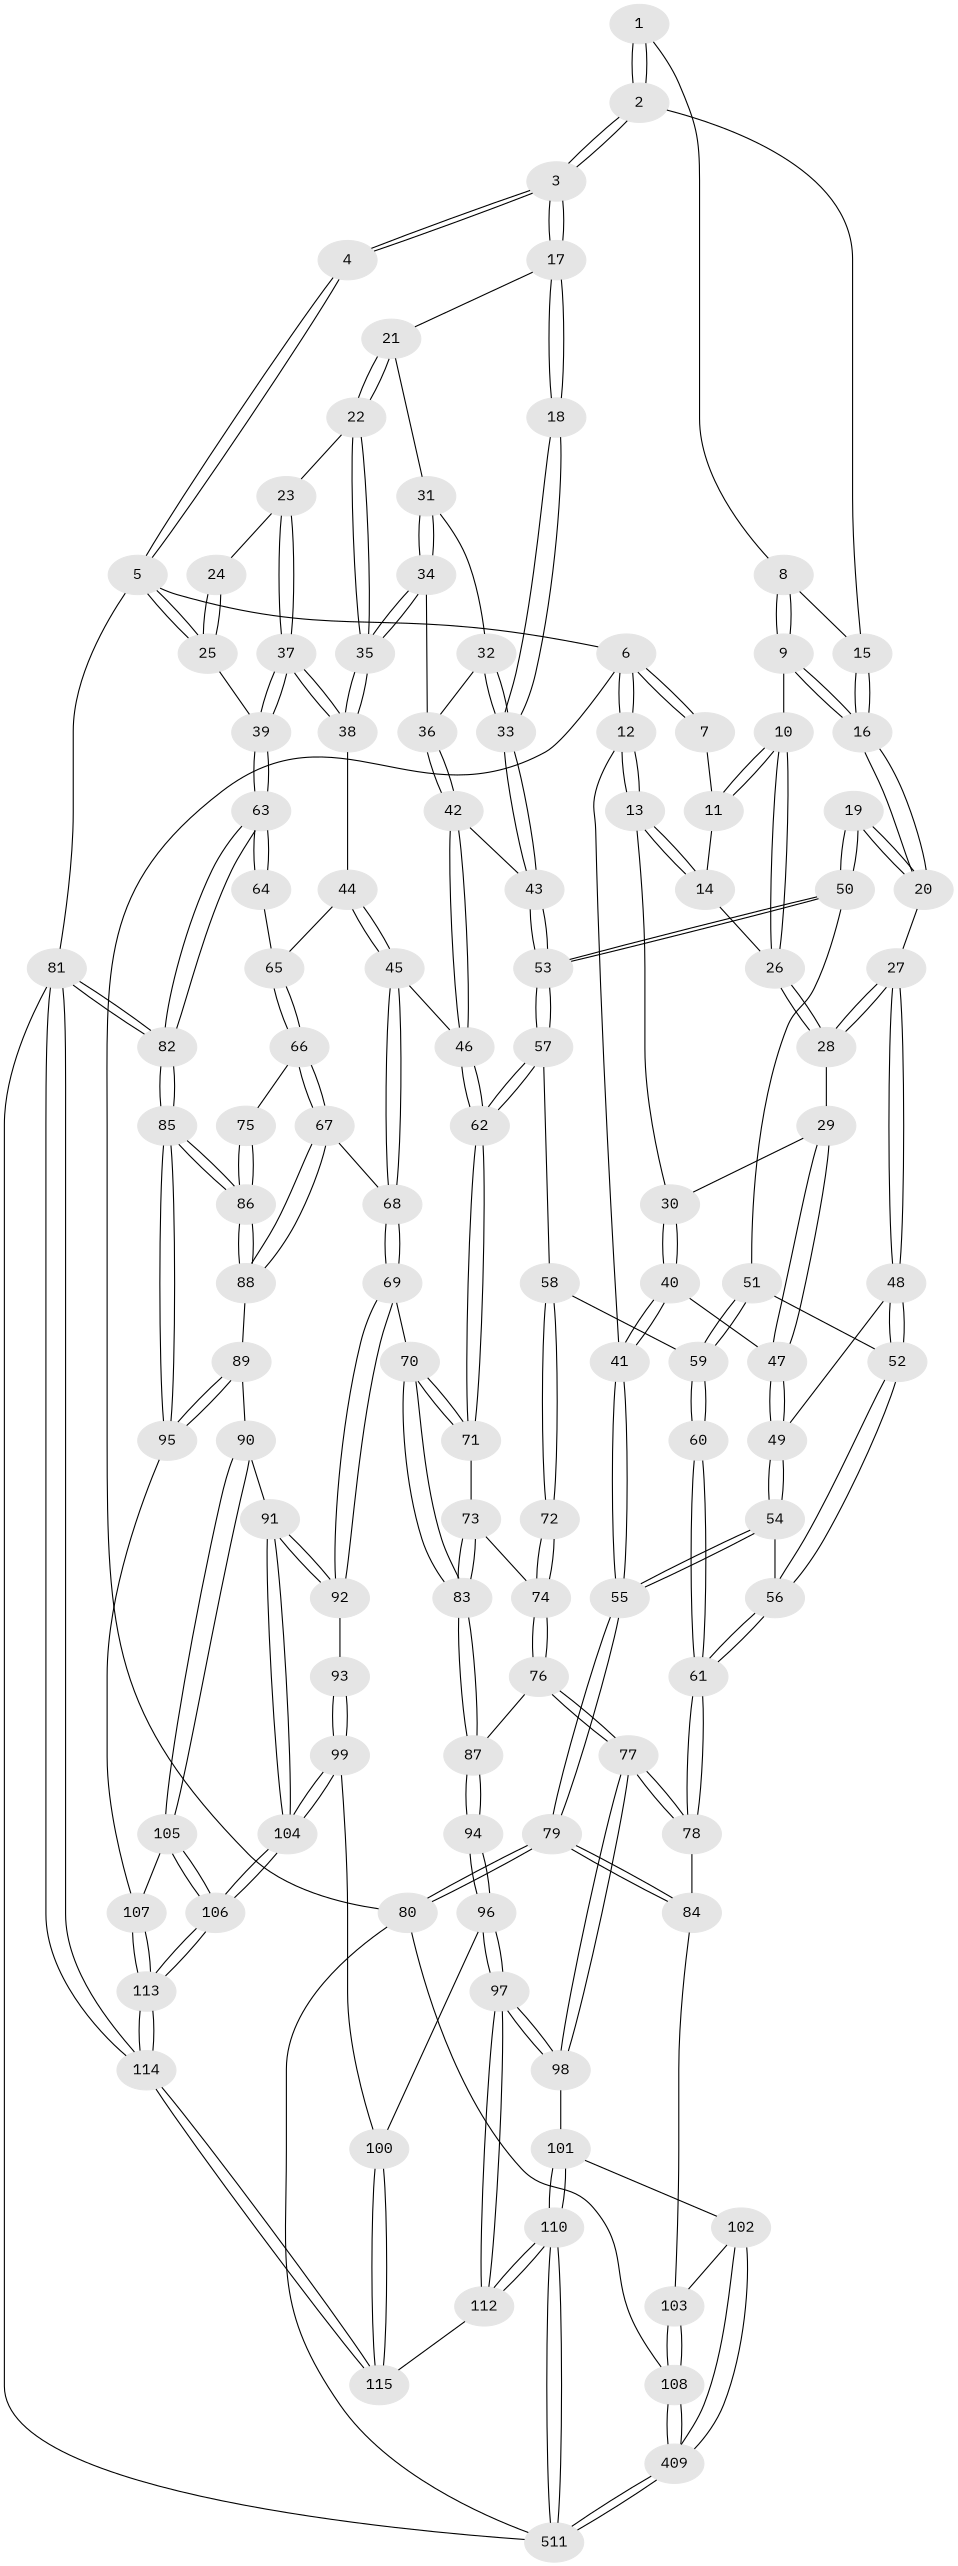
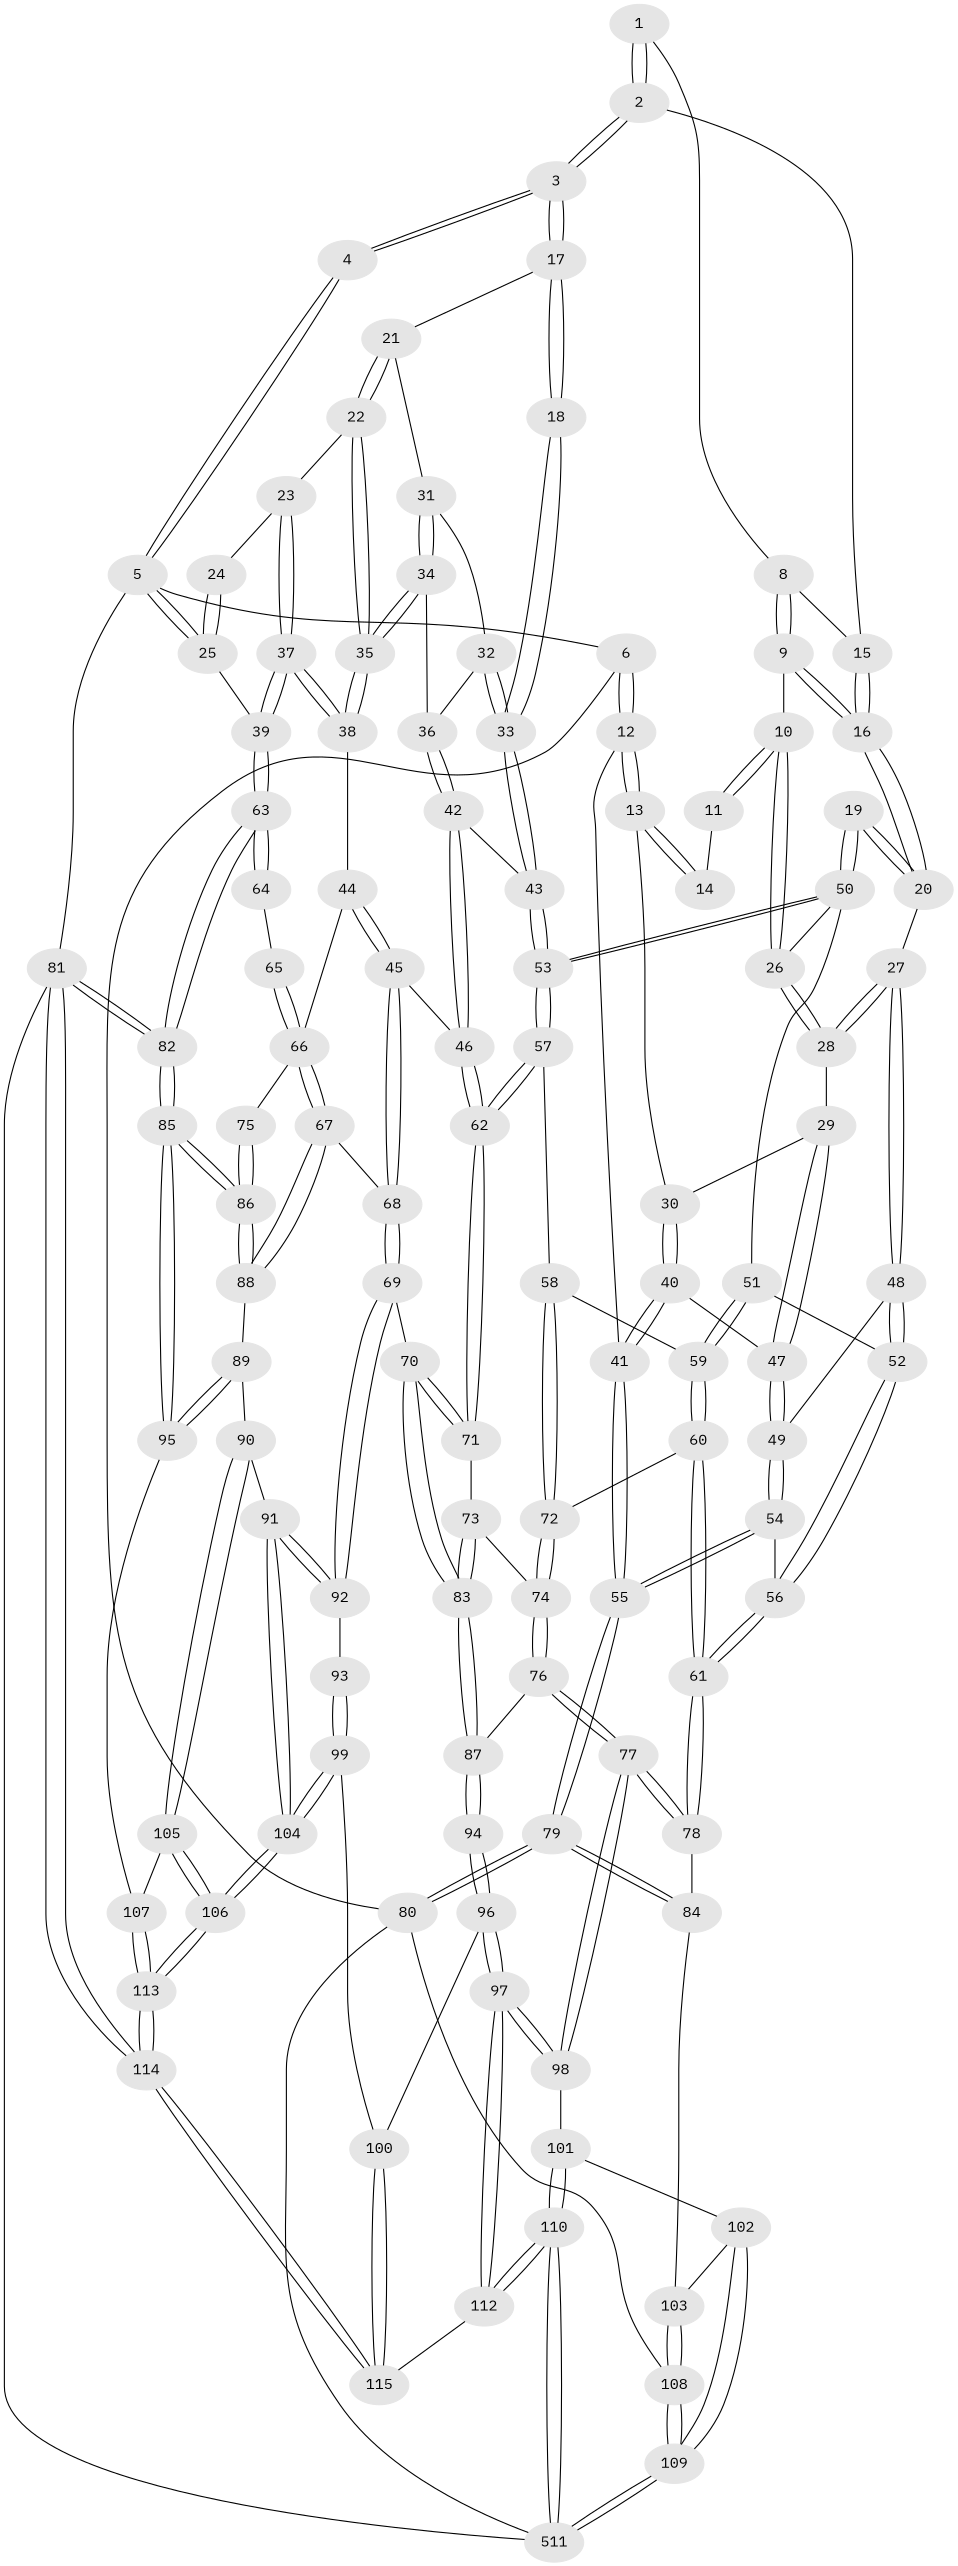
(705, 732) -> none
(311, 929) -> (324, 968)
(740, 929) -> (810, 929)
none -> (619, 1483)
(674, 2464) -> (674, 2464)
